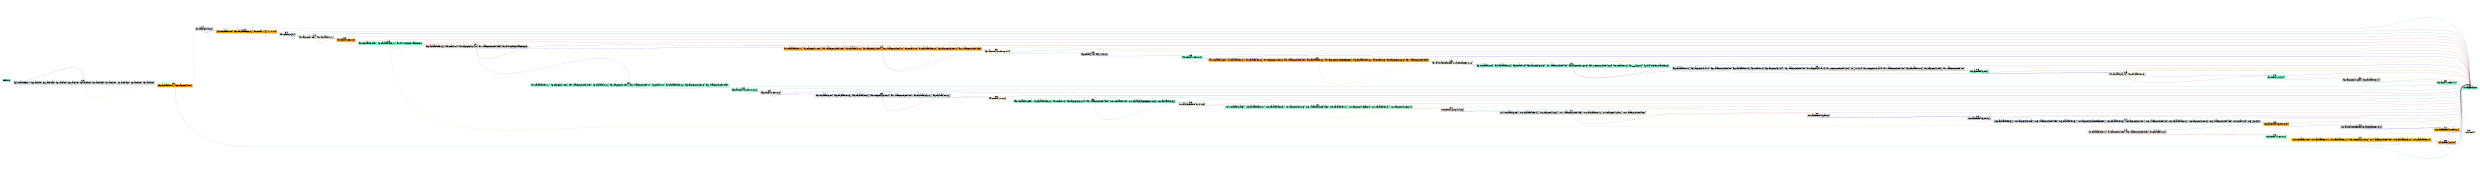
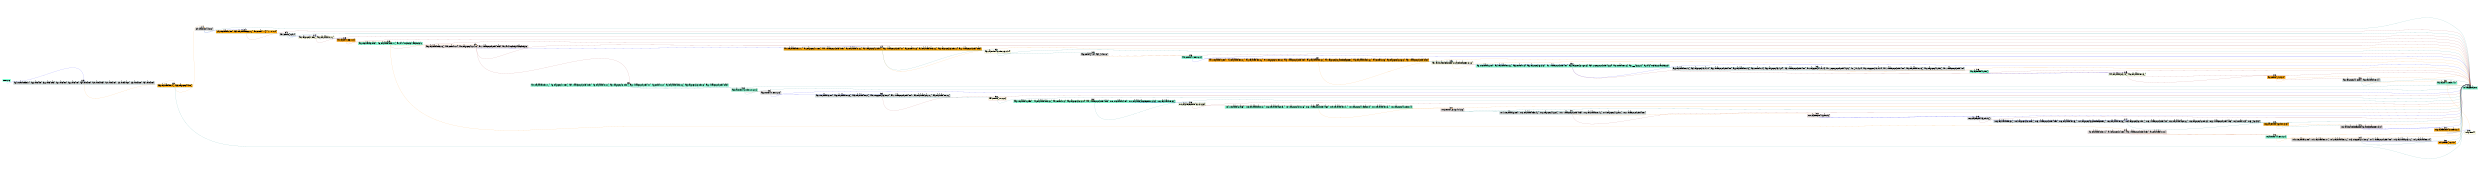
(2276, 77) -> (2276, 77)
(7, 80) -> (7, 80)
(2362, 140) -> (2362, 140)
